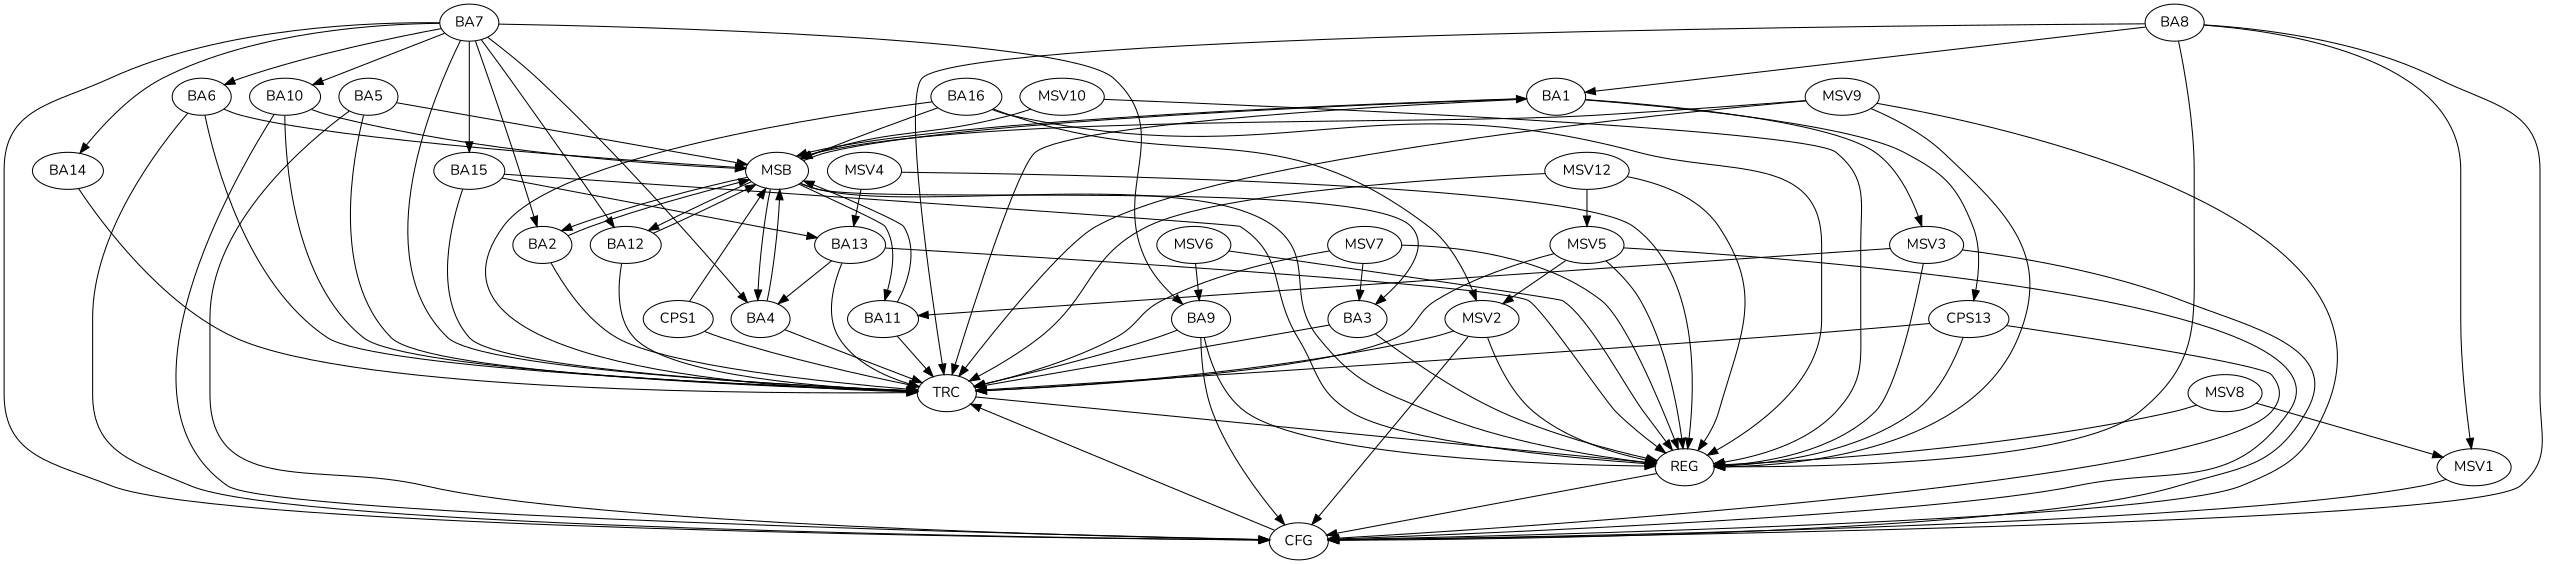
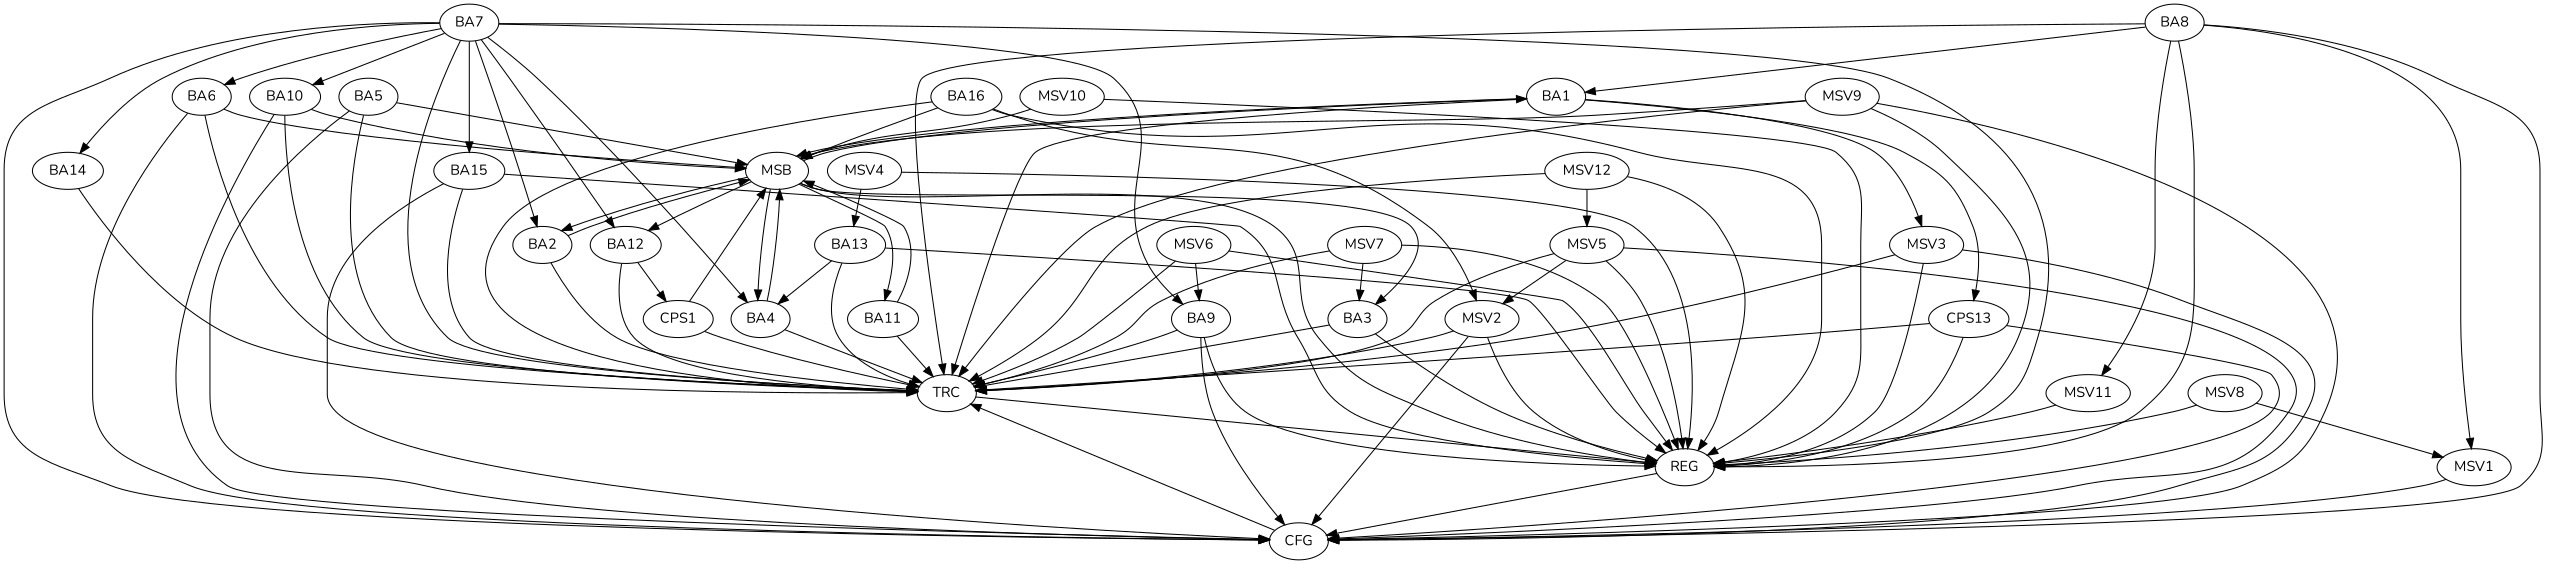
none -> (1544, 43)
(624, 201) -> (652, 490)
(700, 212) -> (649, 278)
(1337, 287) -> (1445, 350)
none -> (1086, 332)
none -> (2088, 393)
